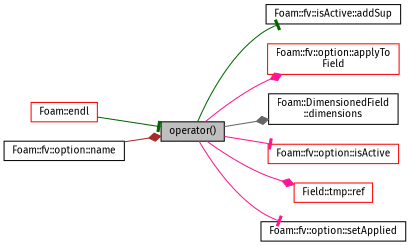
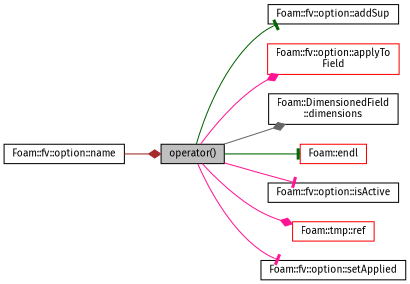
(333, 14) -> (333, 14)
(127, 122) -> (260, 154)
(333, 154) -> (333, 193)
(333, 193) -> (333, 231)
